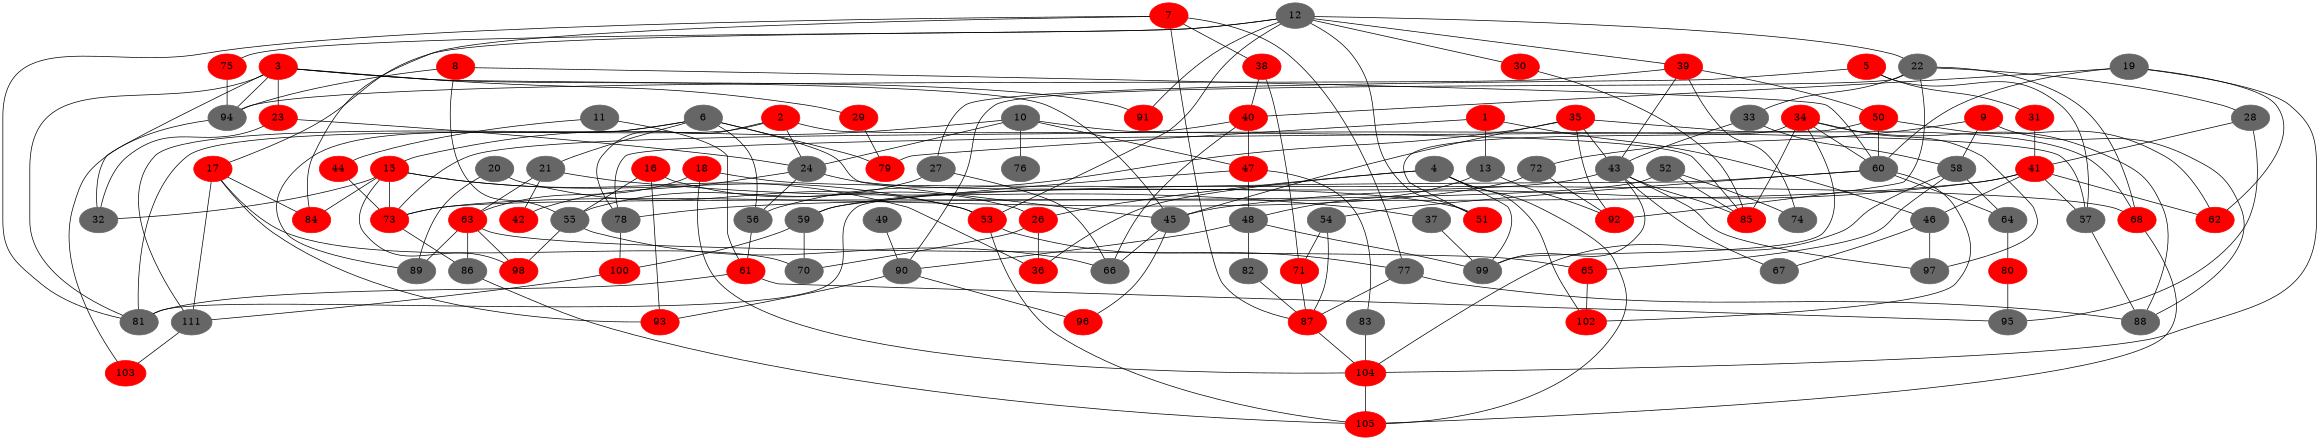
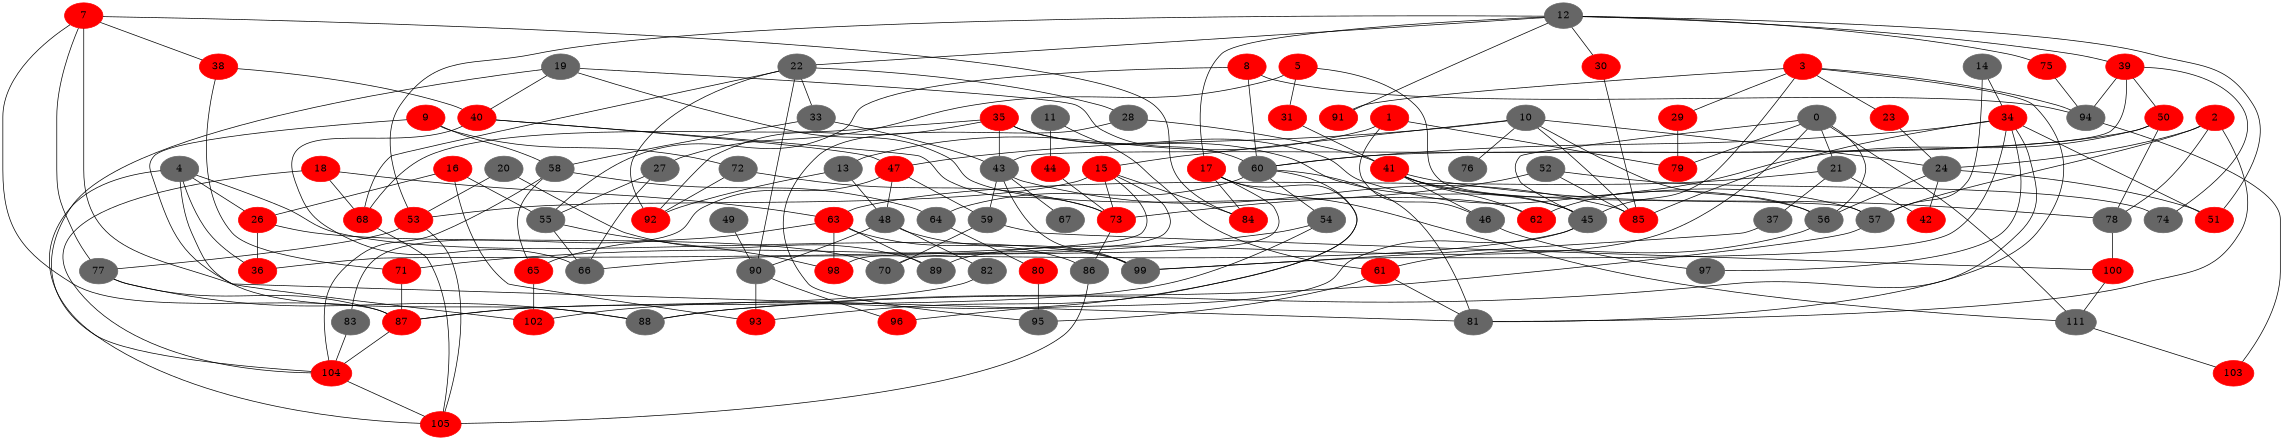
none -> (1982, 67)
(703, 118) -> (1817, 118)
none -> (1636, 175)
(99, 220) -> none
(1755, 243) -> none
(1856, 248) -> none
